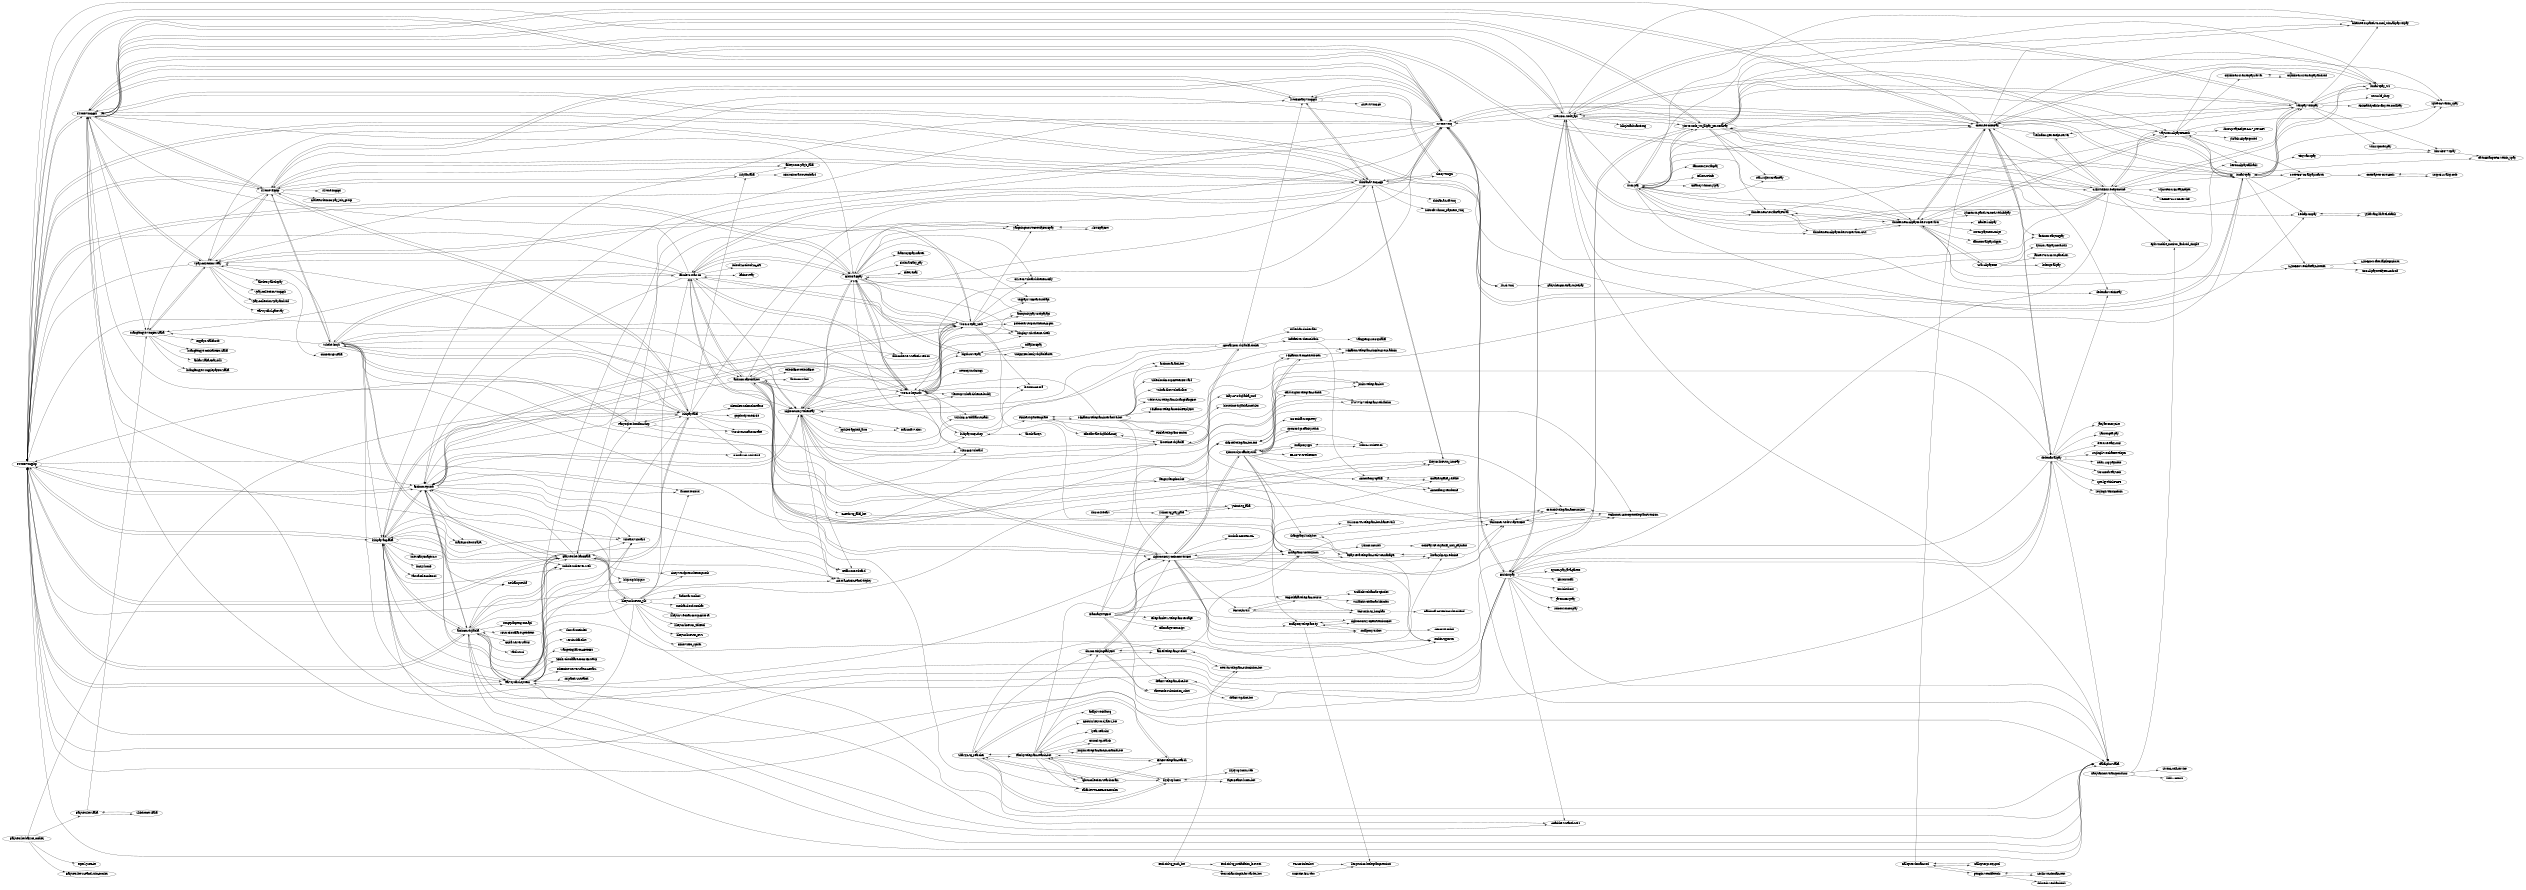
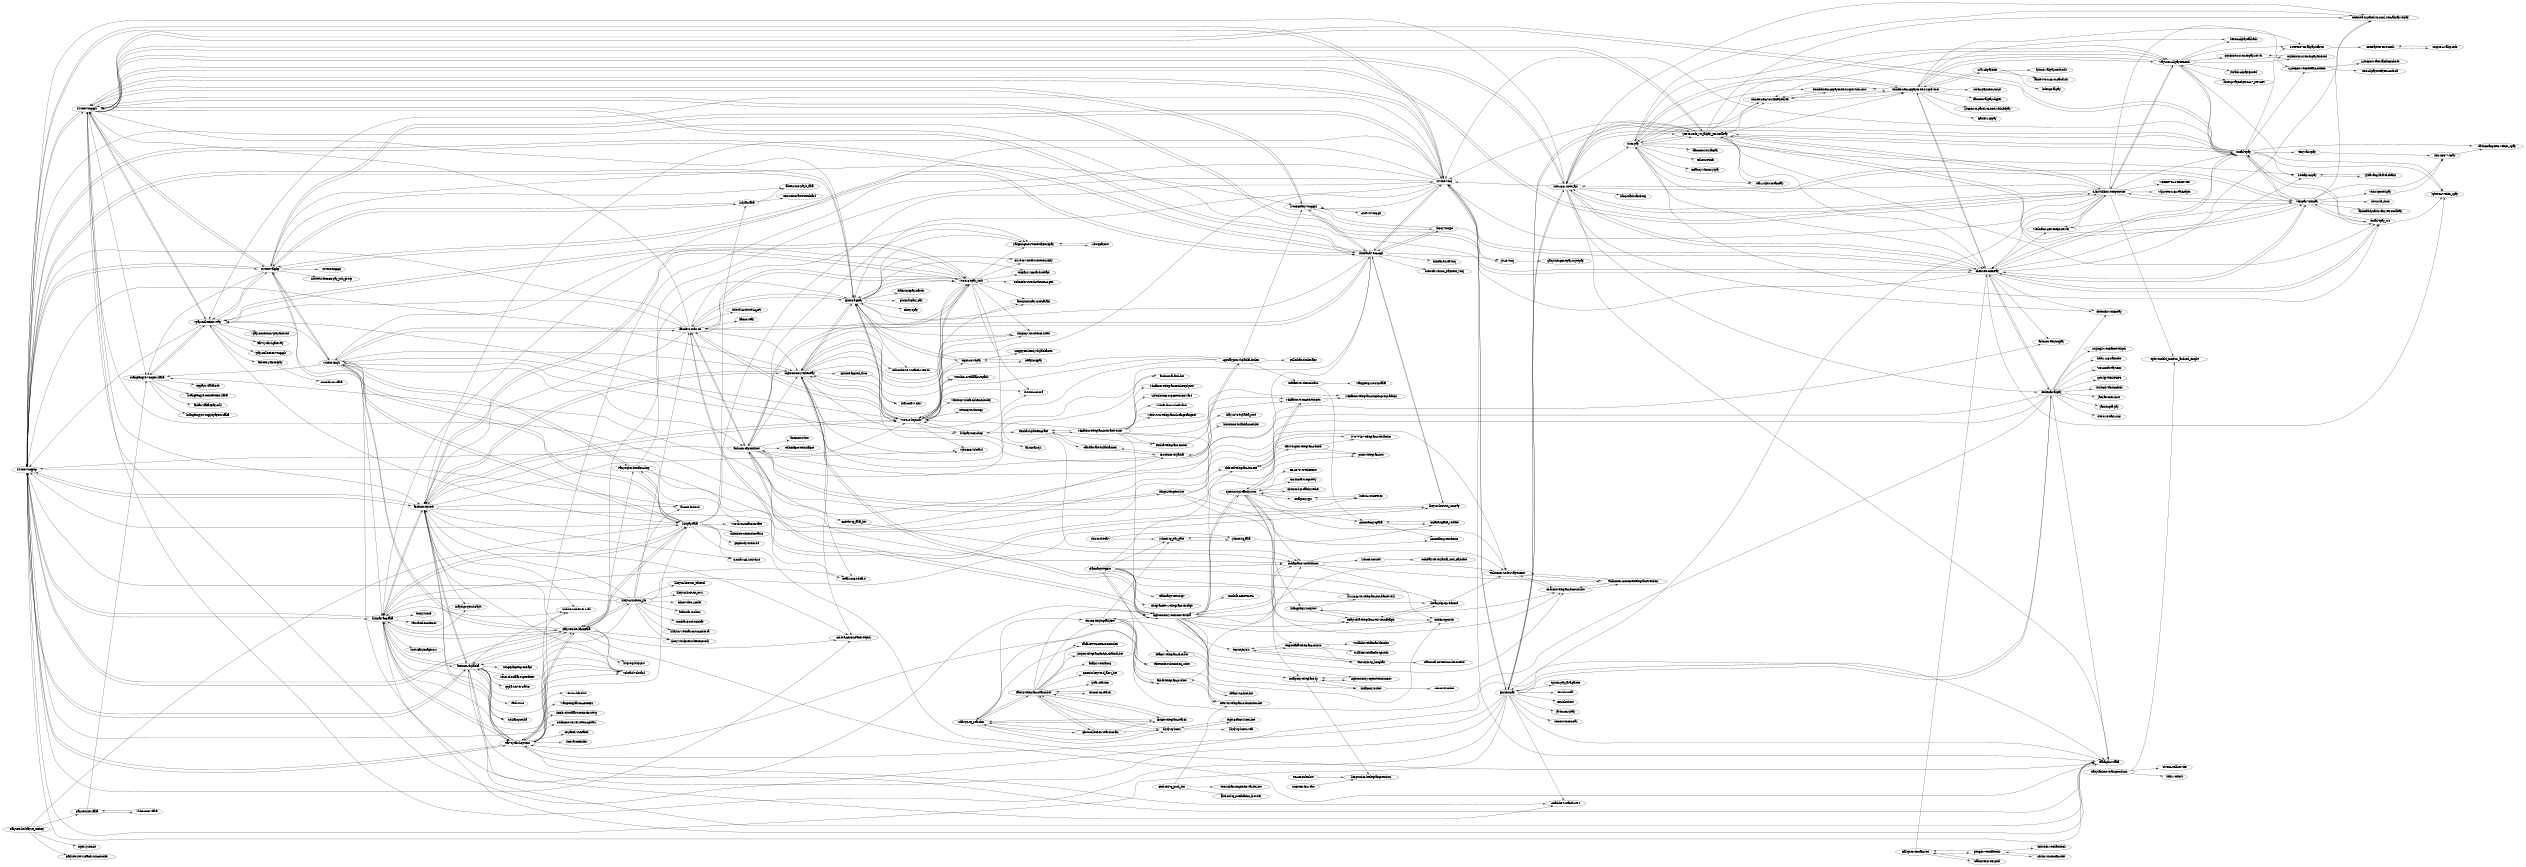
(885, 405) -> none
(1452, 411) -> none
